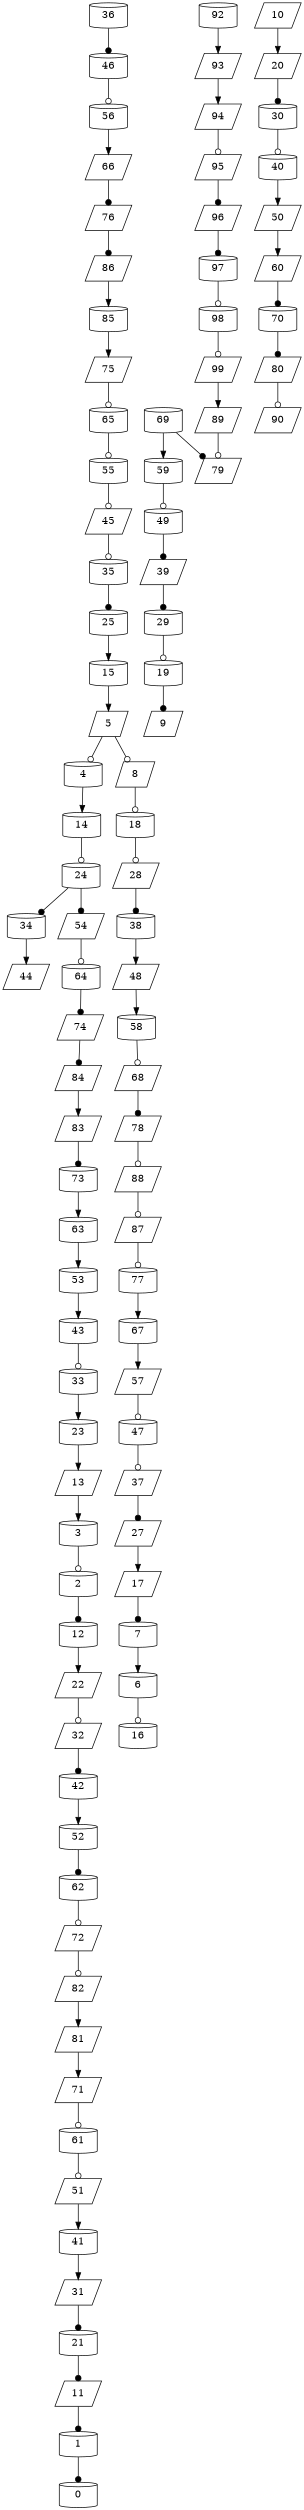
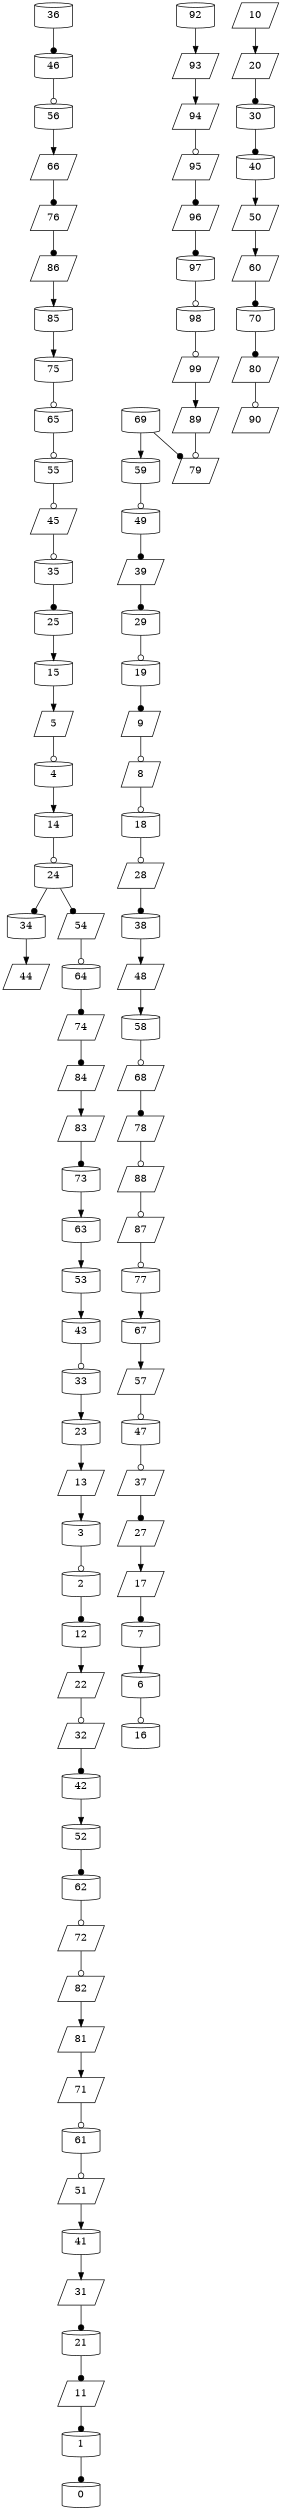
(278, 139) -> (255, 139)
(108, 370) -> (54, 370)
(120, 747) -> (141, 746)
